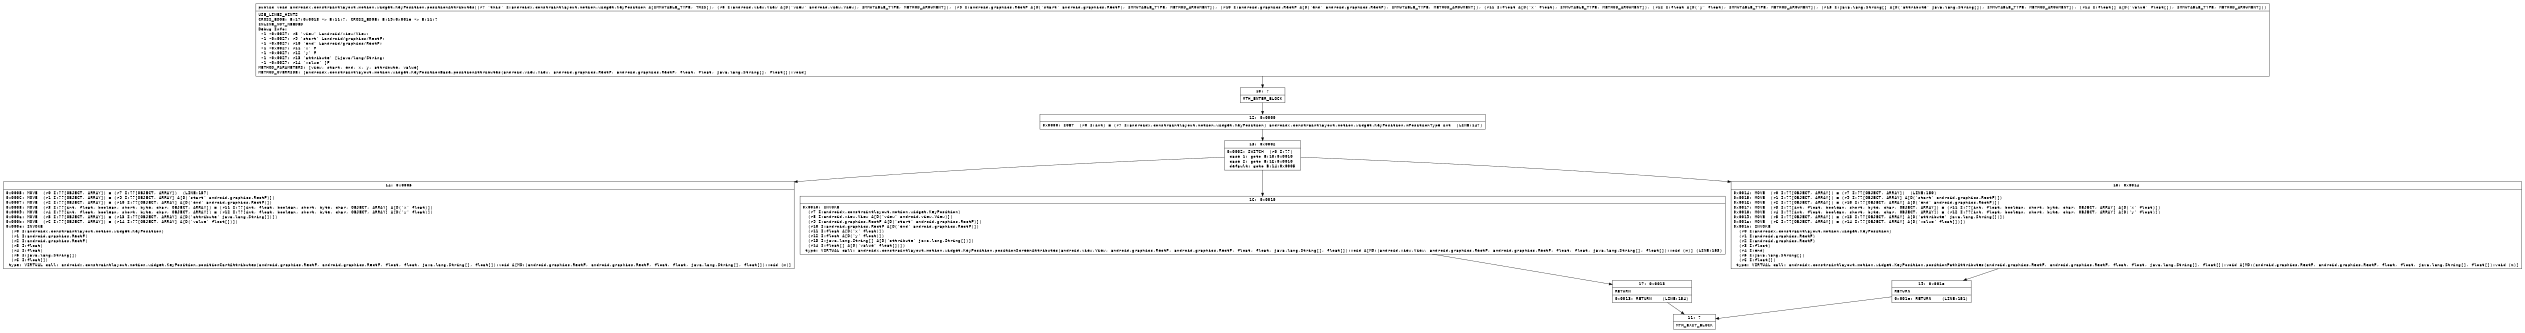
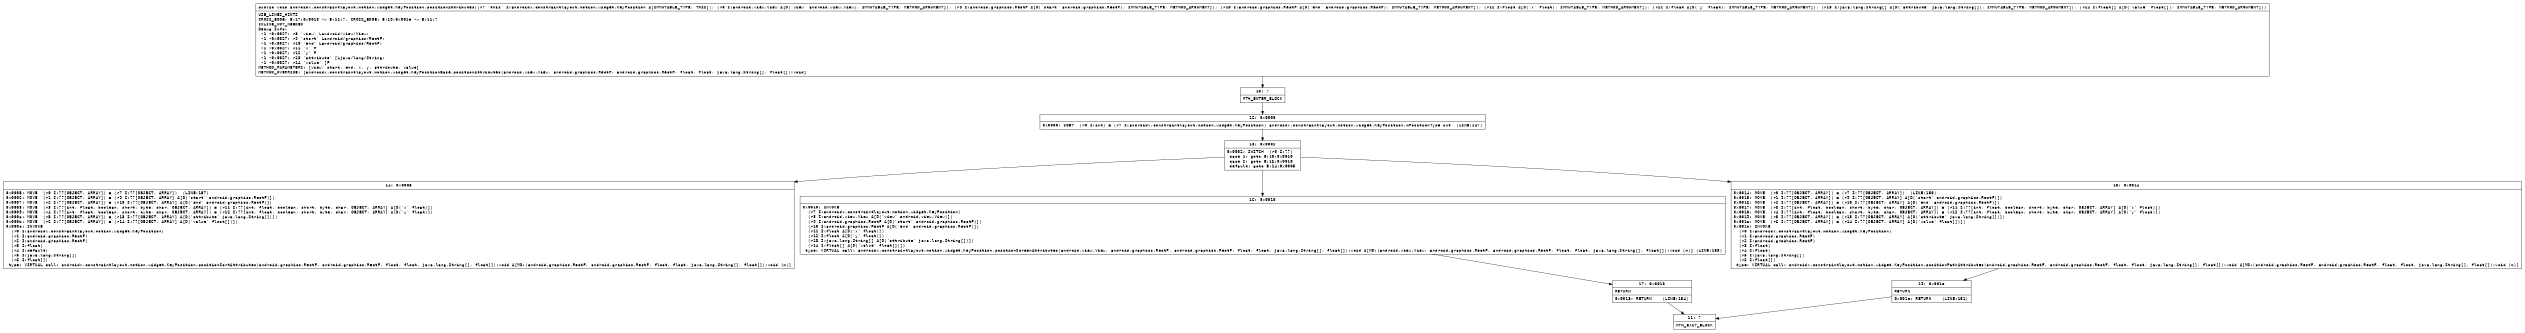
(25, 250) -> (27, 250)
(1750, 250) -> (1752, 250)
